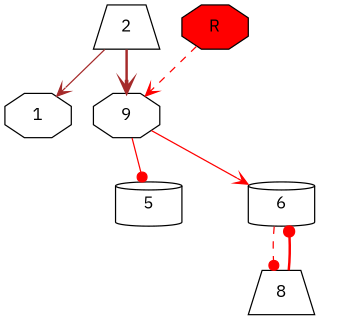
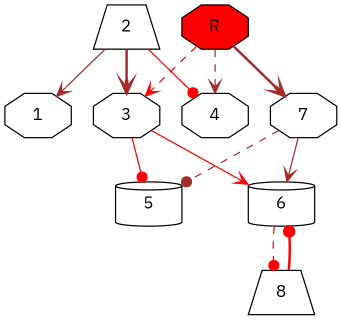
(127, 116) -> (127, 116)
none -> (215, 116)
none -> (304, 116)
